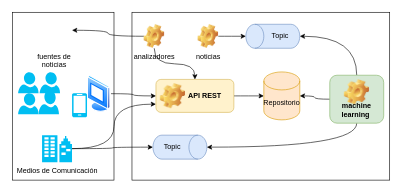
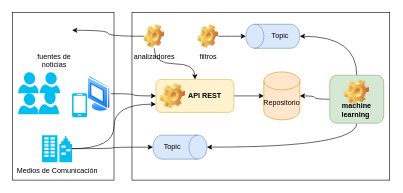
(208, 57) -> (208, 57)
